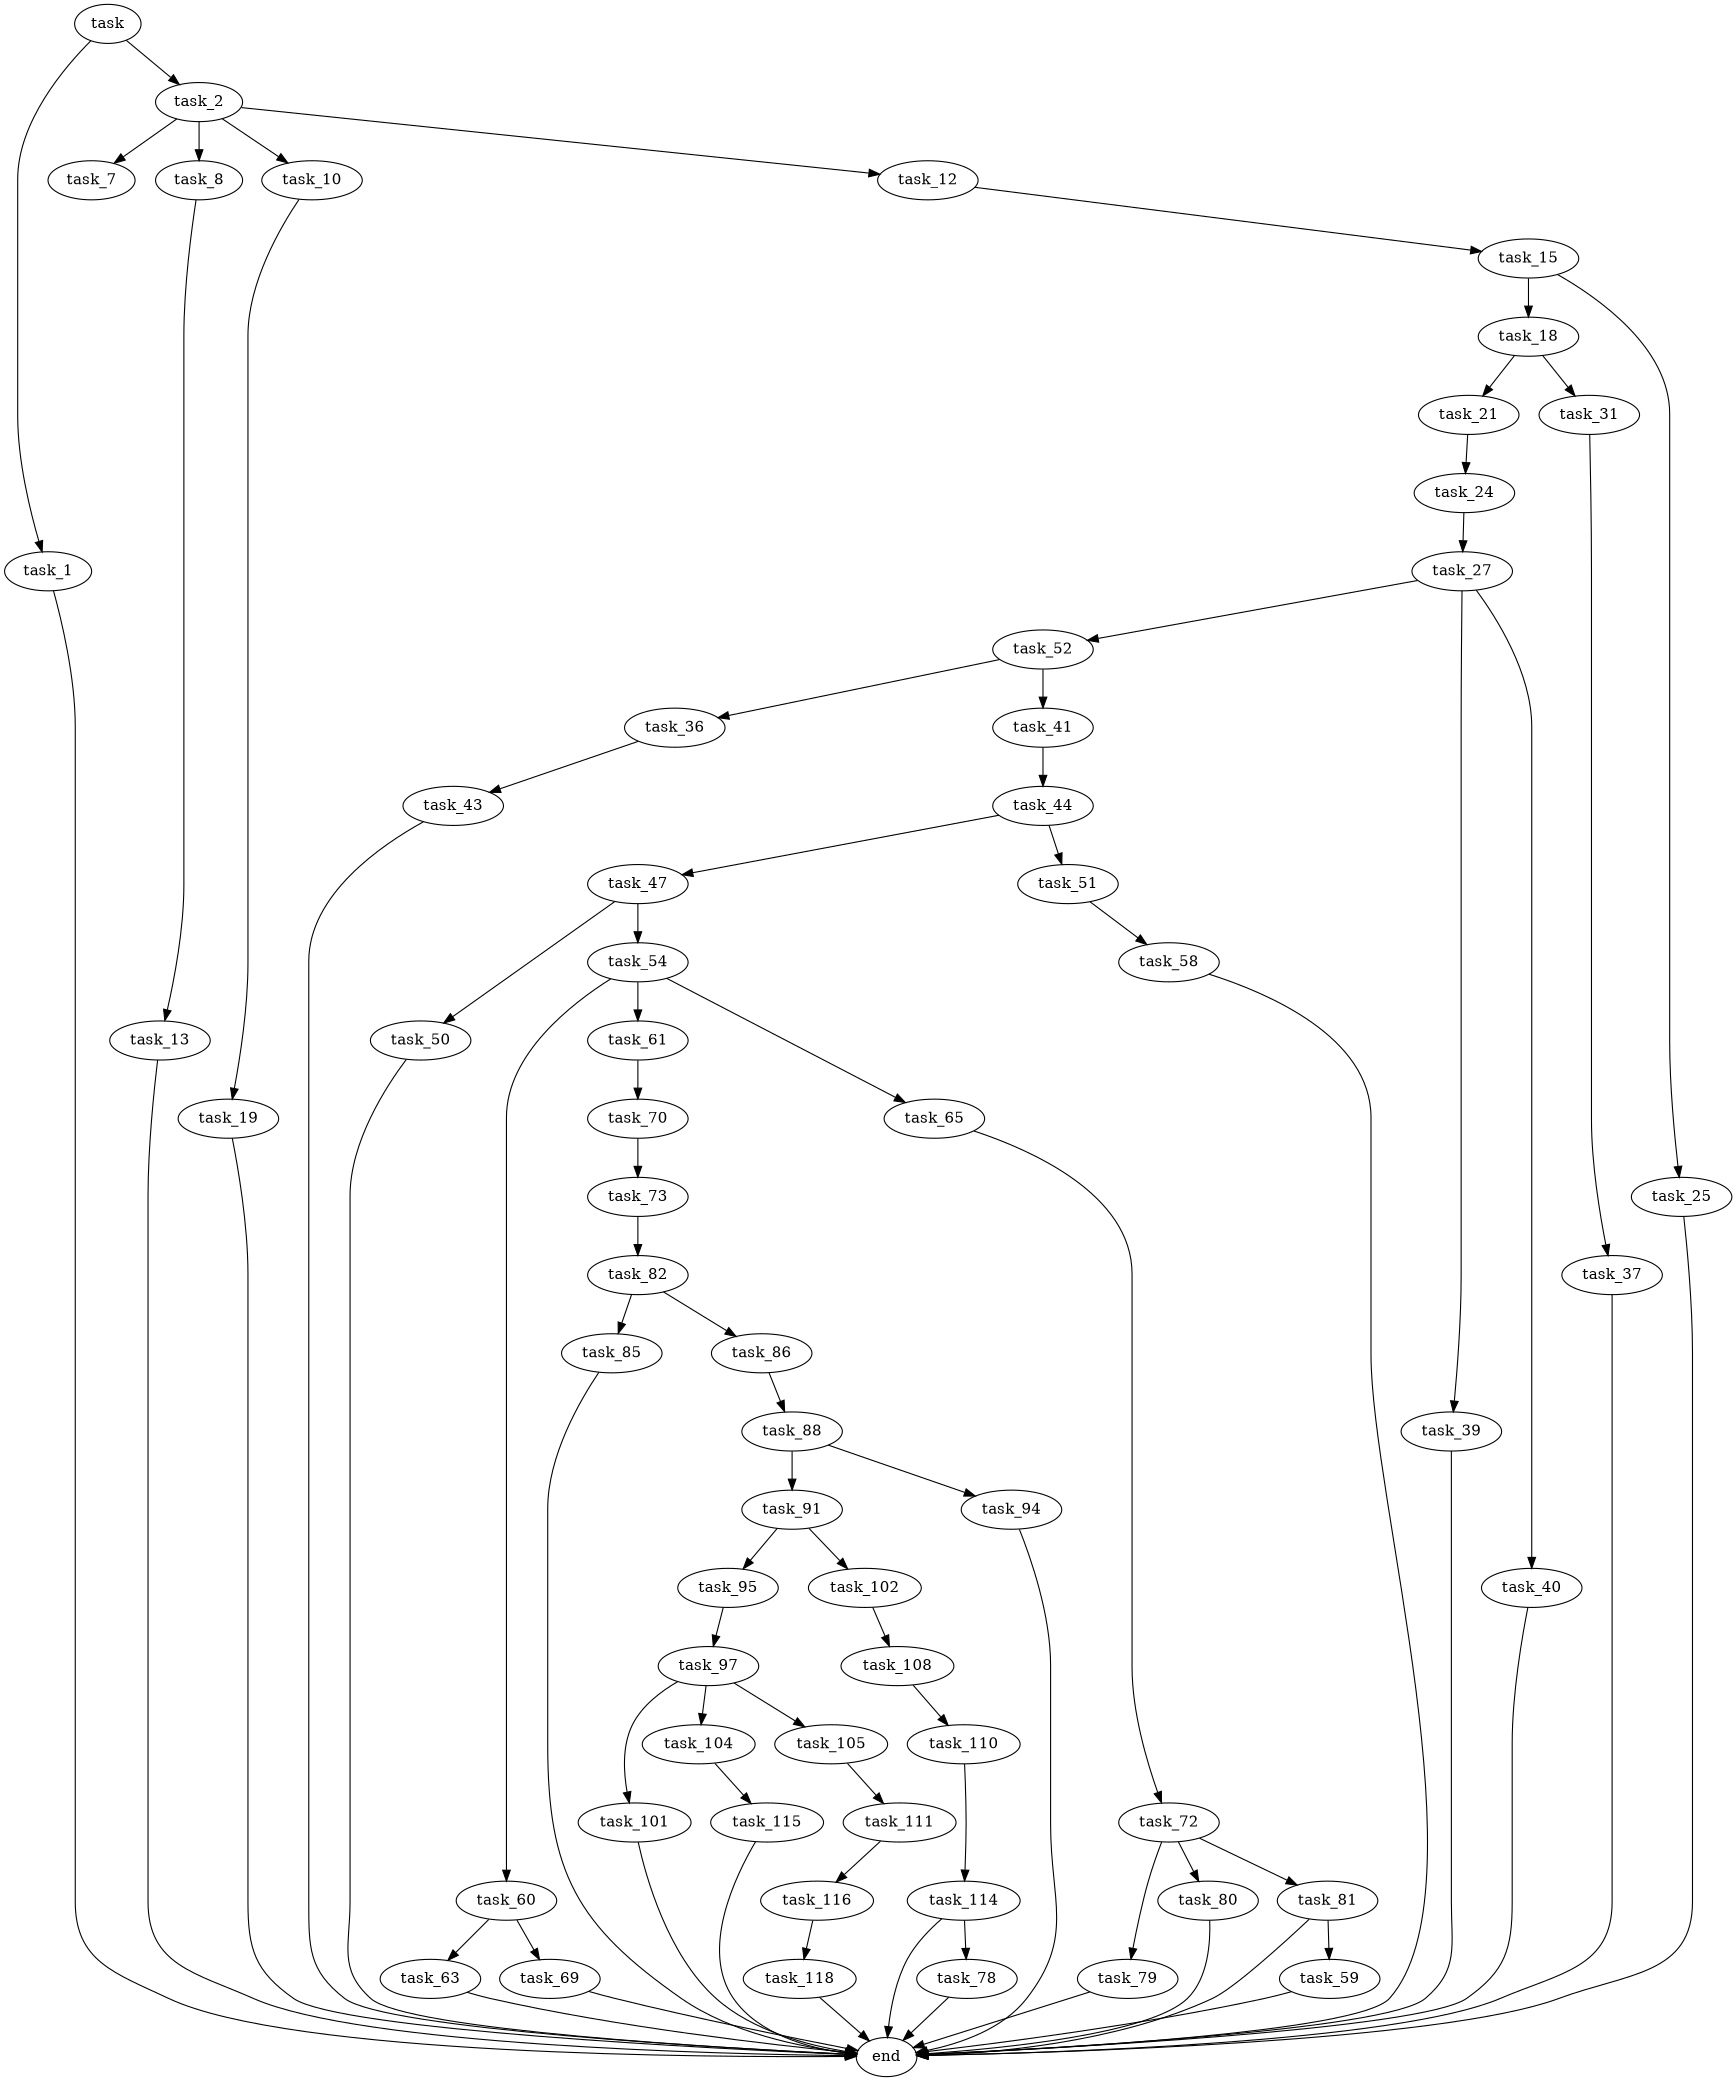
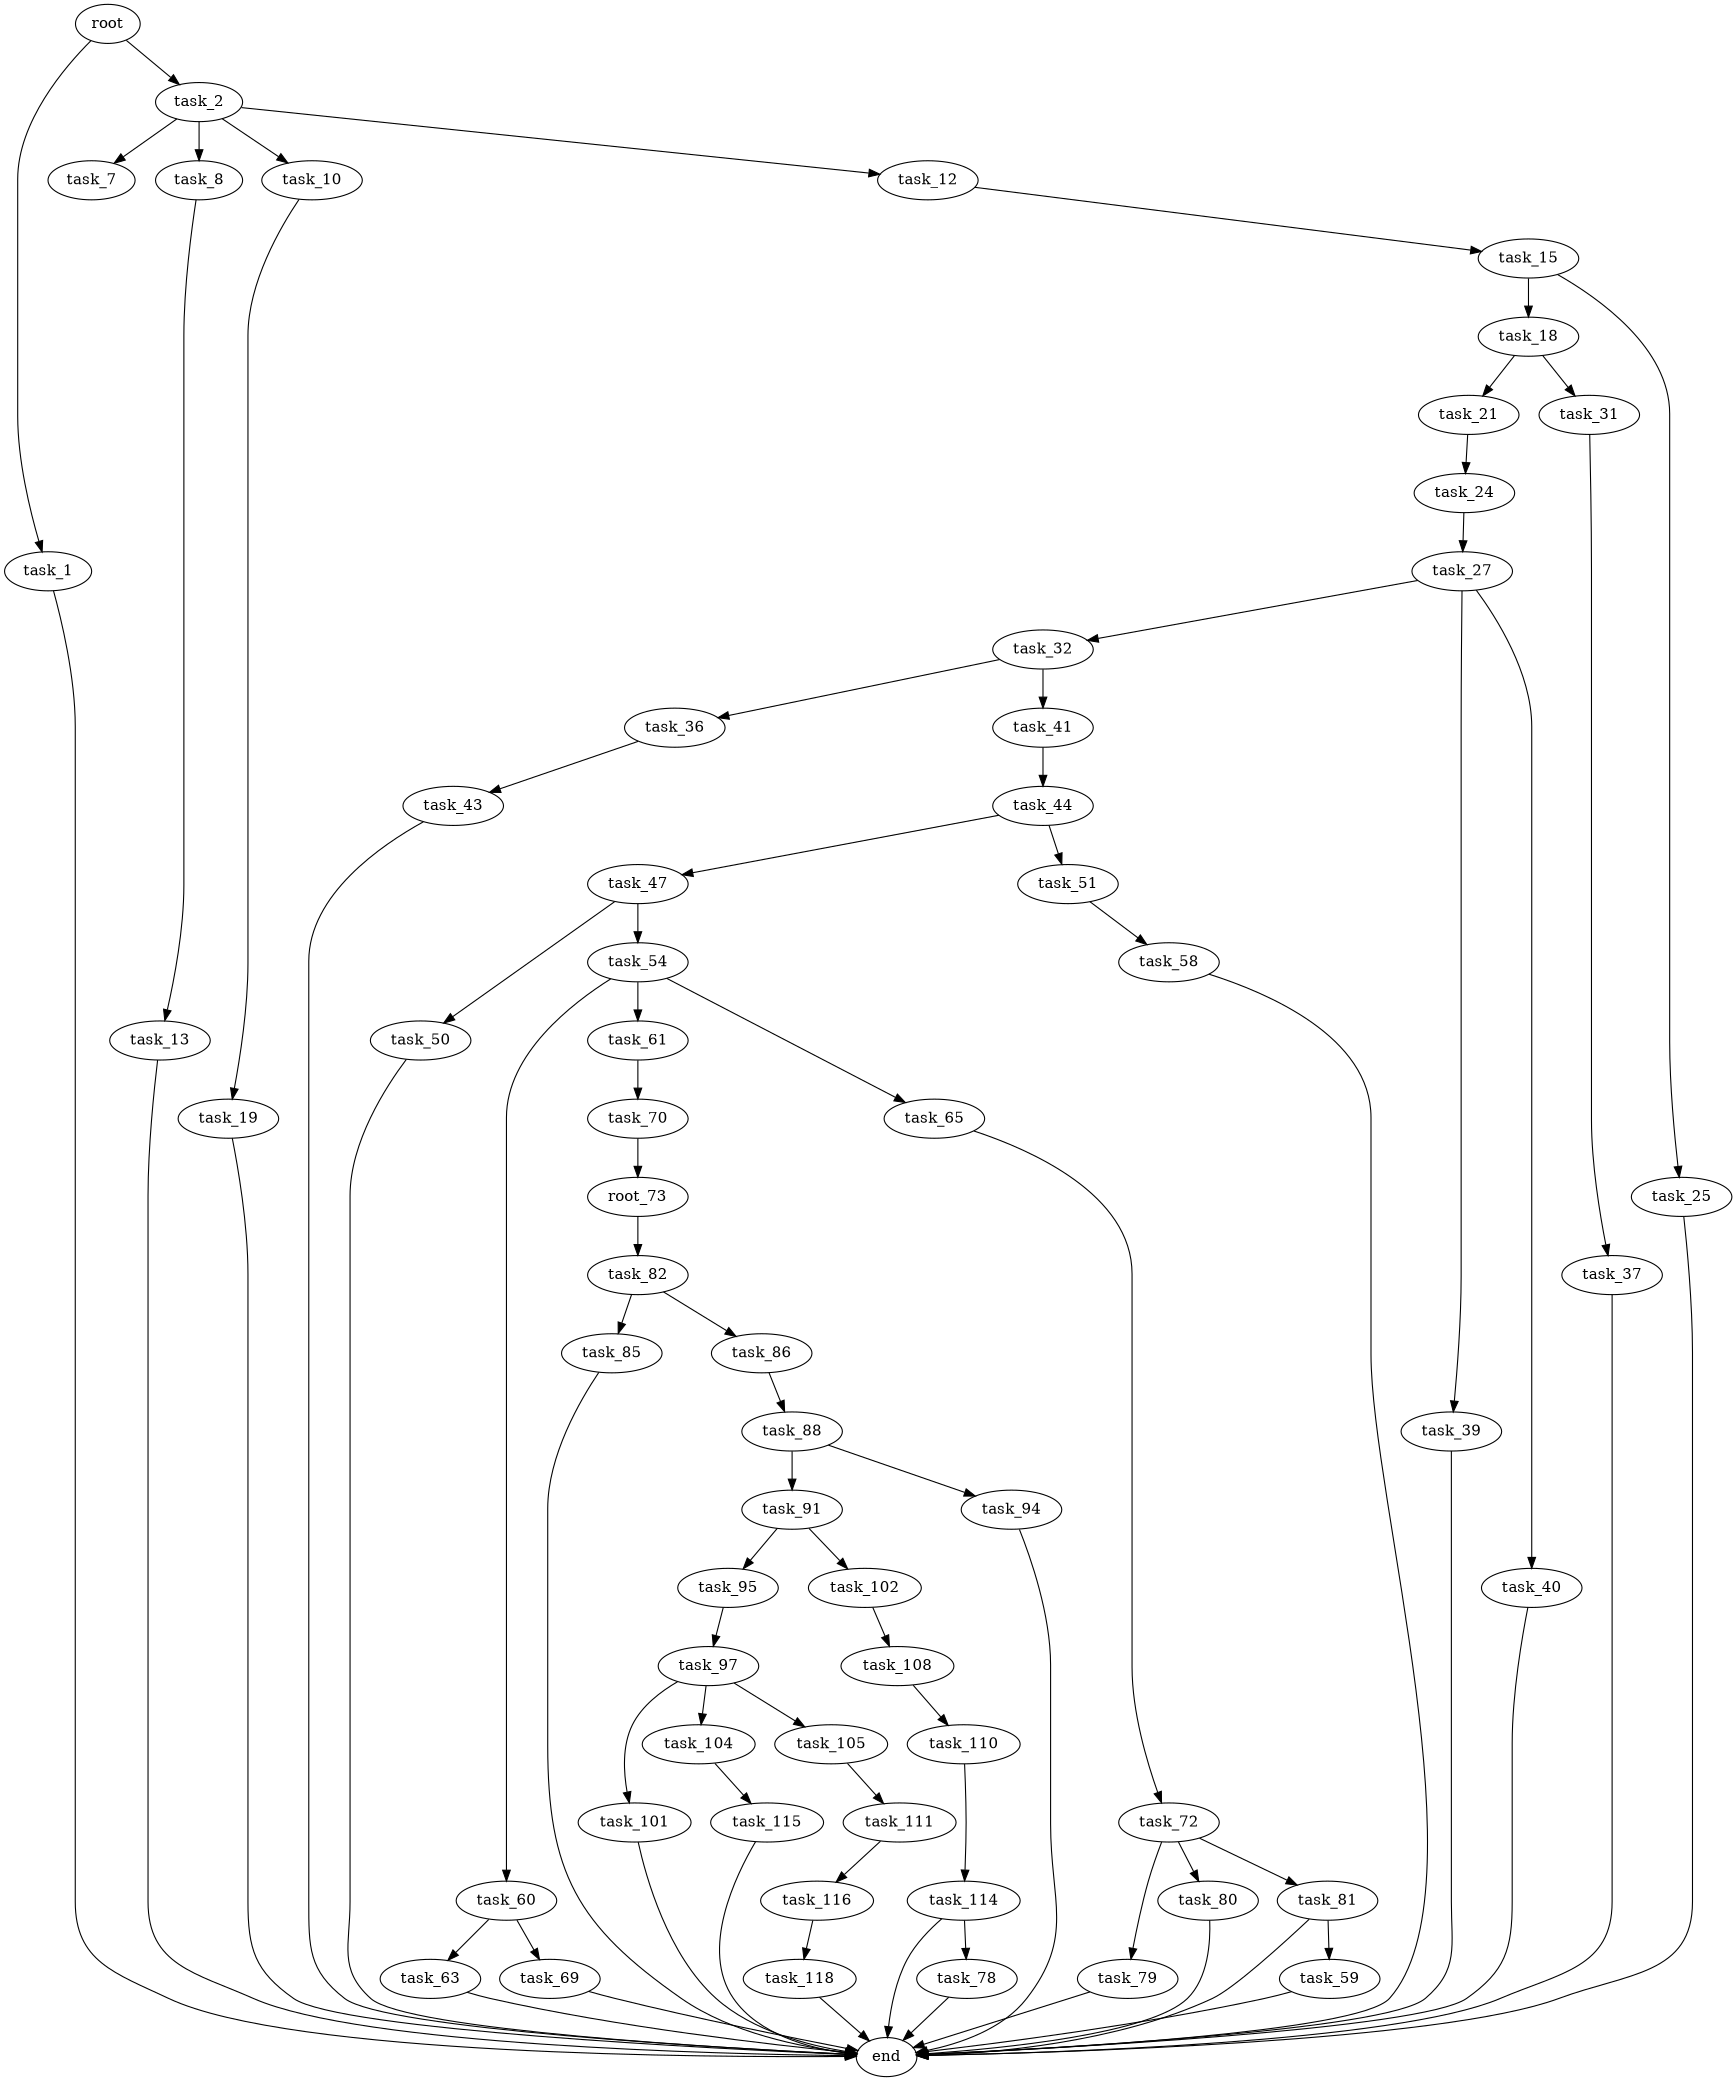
(108, 24) -> (108, 24)
(1043, 649) -> (1043, 649)
(638, 1197) -> (638, 1197)
